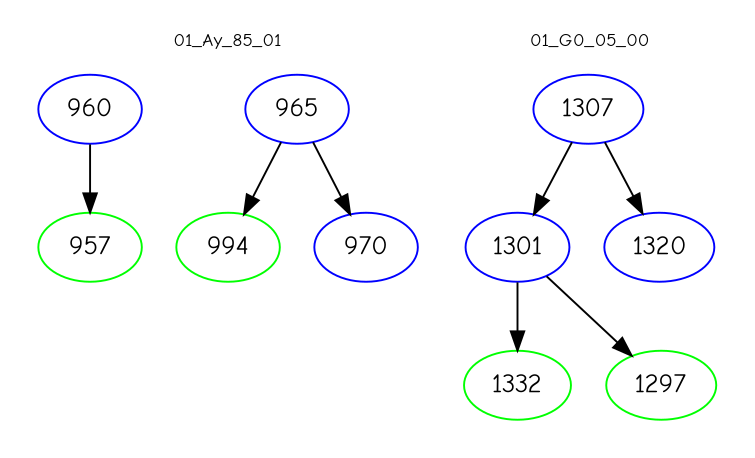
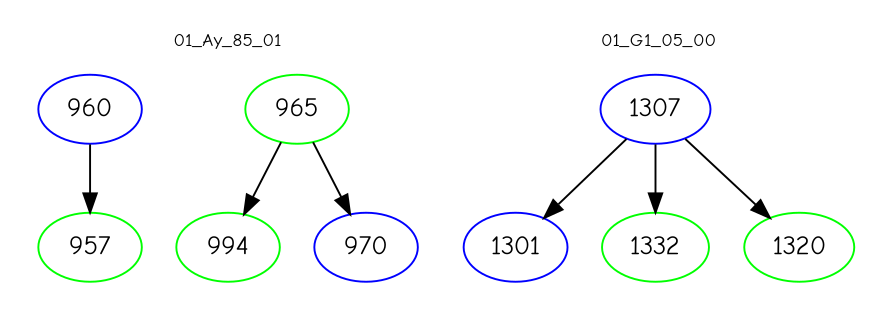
(590, 41) -> (659, 41)
(297, 109) -> (297, 109)
(659, 247) -> (799, 247)
(518, 307) -> (656, 169)
(661, 385) -> none
